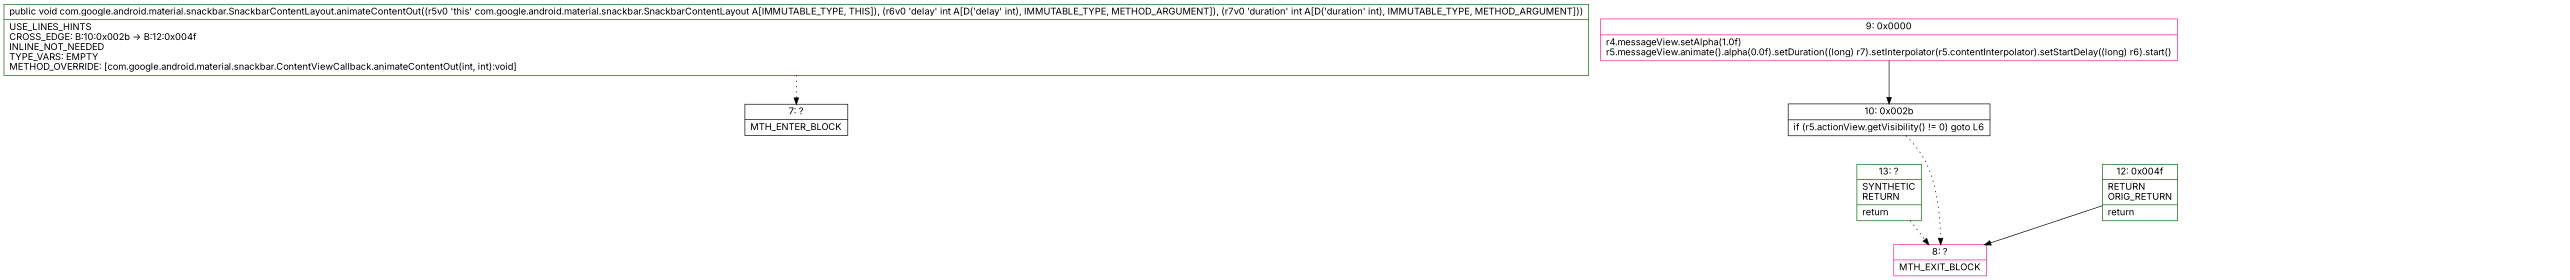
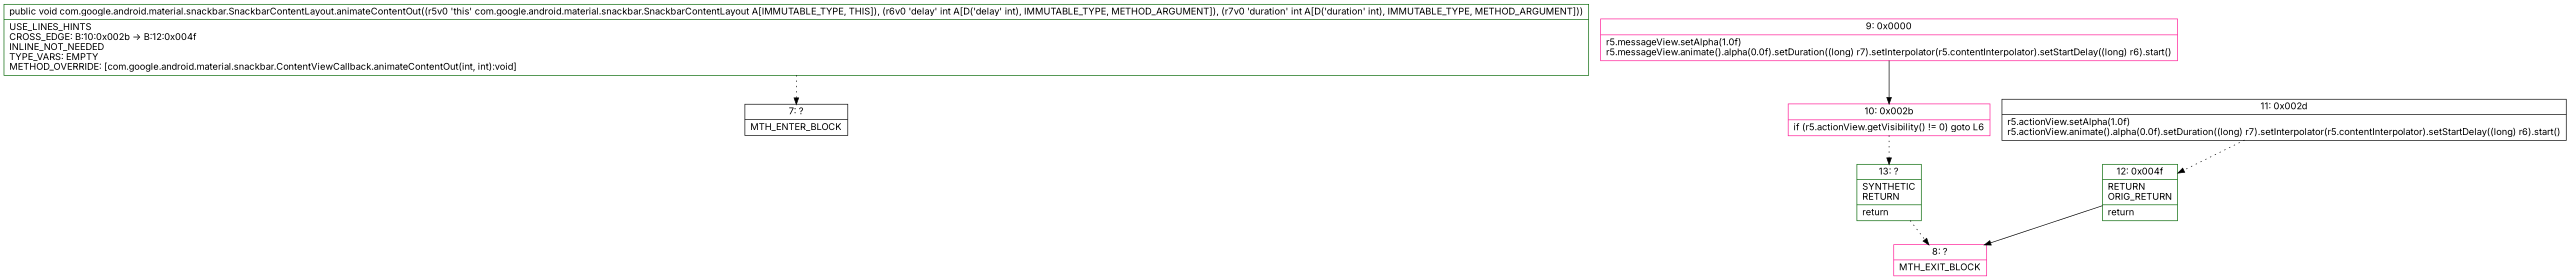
(1674, 42) -> (1674, 42)
(1889, 120) -> (1889, 120)
none -> (2284, 120)
(1934, 183) -> (1889, 147)
